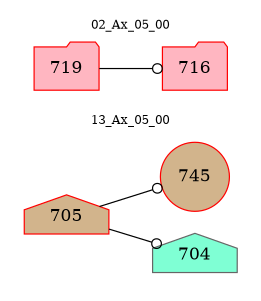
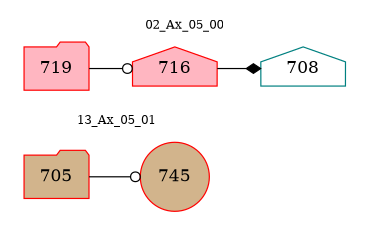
(195, 69) -> (175, 69)
none -> (303, 69)
(131, 121) -> (117, 121)
(67, 216) -> (57, 177)
(195, 255) -> none
